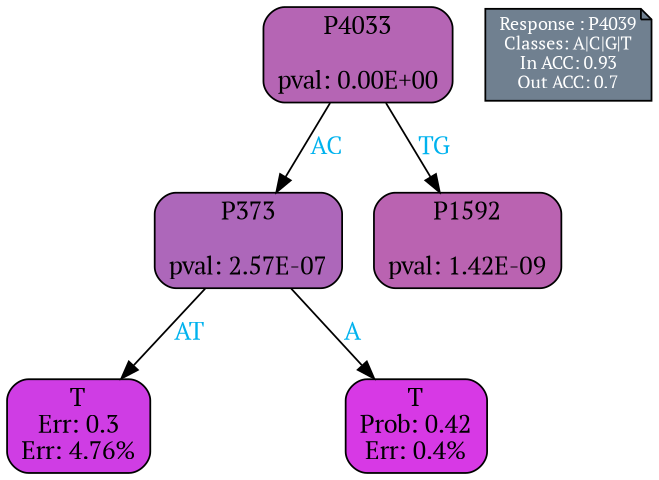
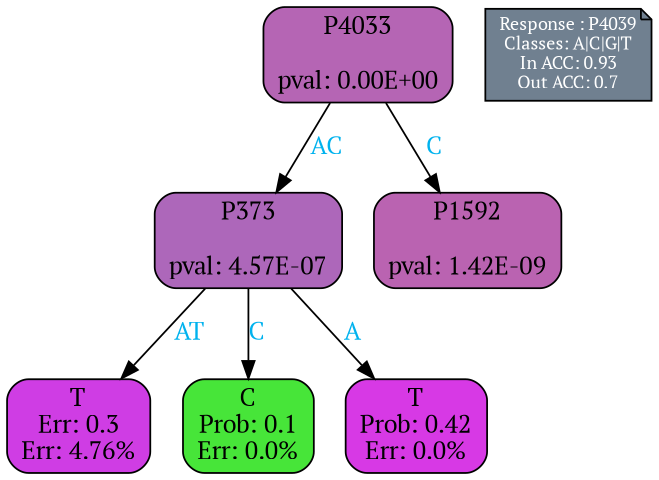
(435, 148) -> (435, 148)
(248, 240) -> (248, 240)
none -> (248, 426)
(416, 426) -> (416, 426)
